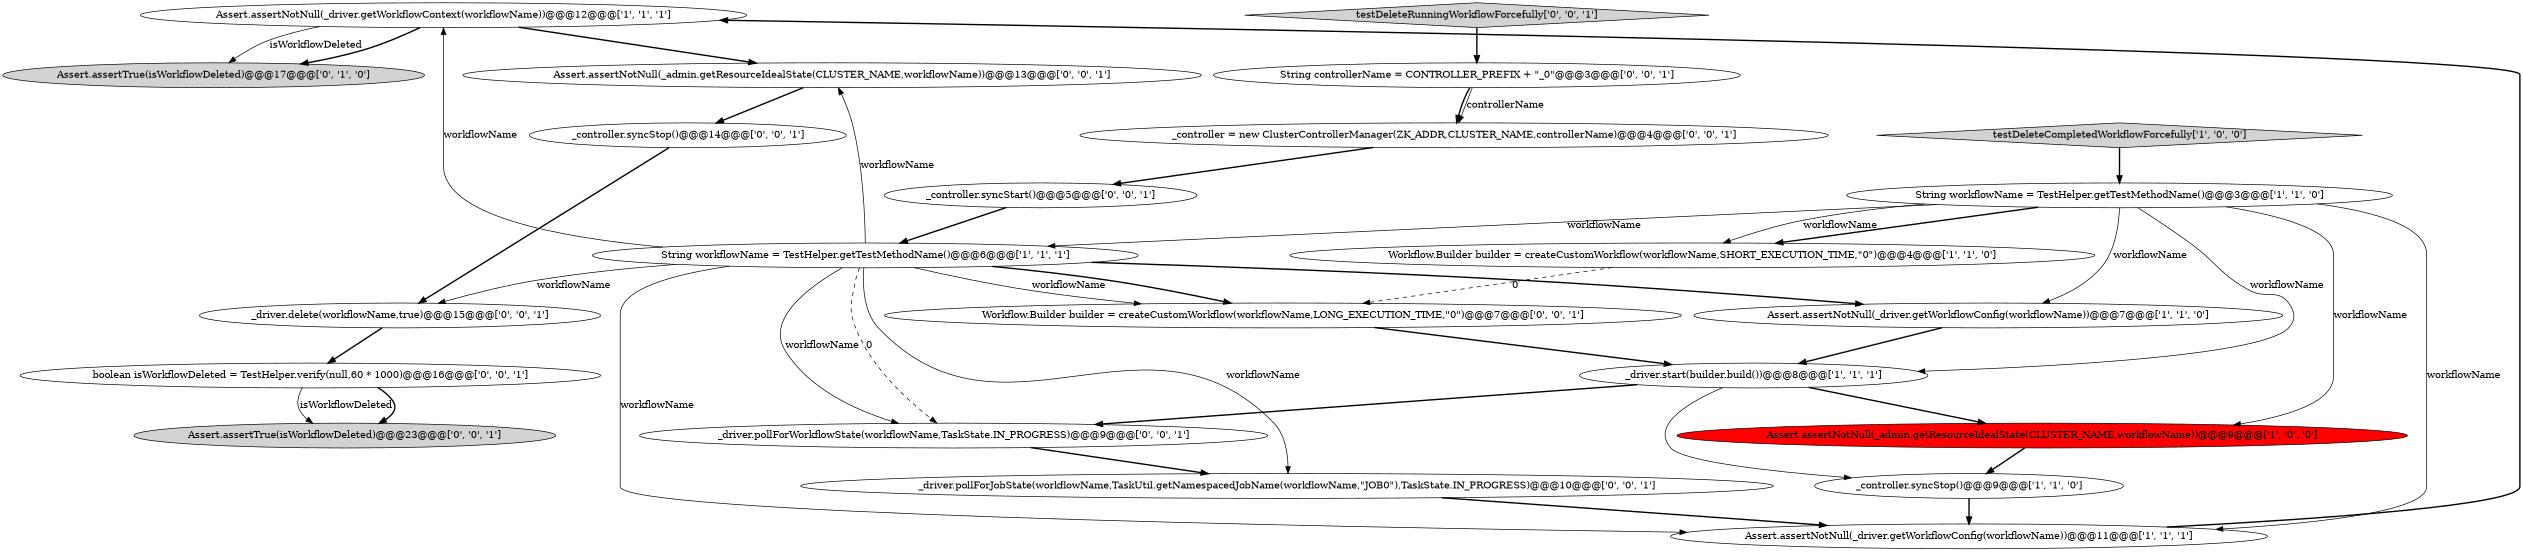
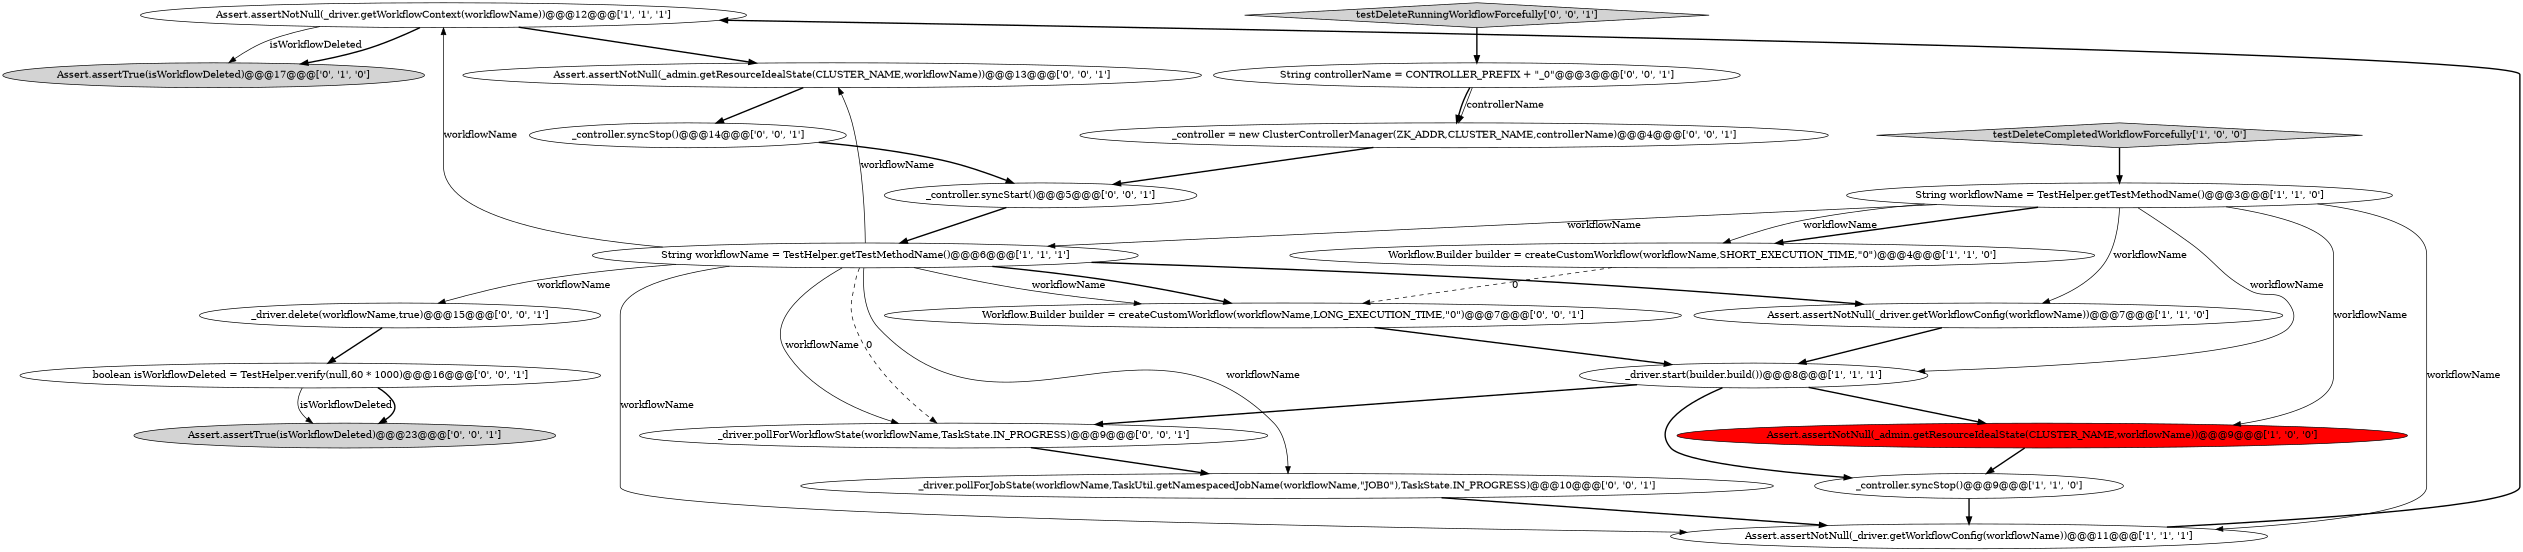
(547, 223) -> (914, 155)
(1711, 462) -> (1711, 462)
